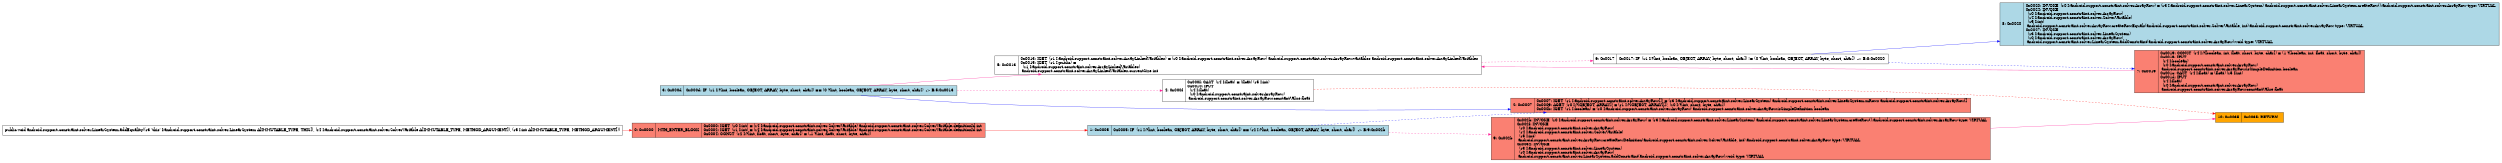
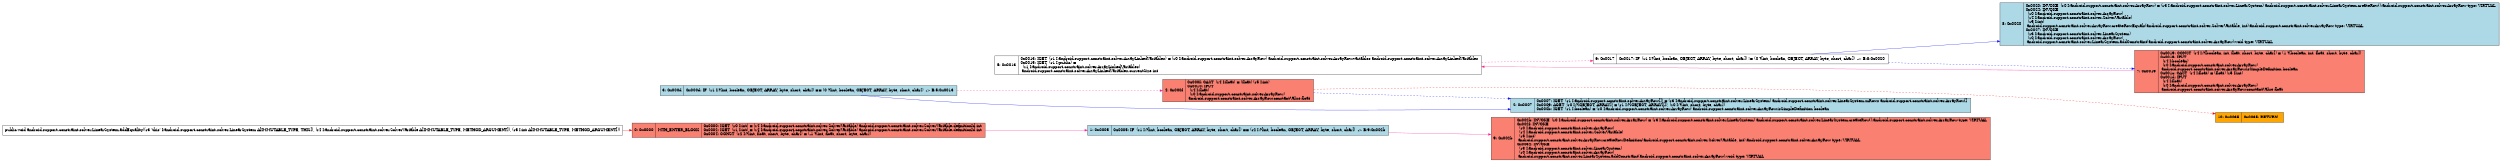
(954, 80) -> none
(1238, 91) -> (1238, 91)
(1741, 105) -> (1741, 105)
(1427, 118) -> (1411, 96)
(2102, 124) -> none
(1035, 130) -> (1035, 130)
(1439, 134) -> (1439, 134)
